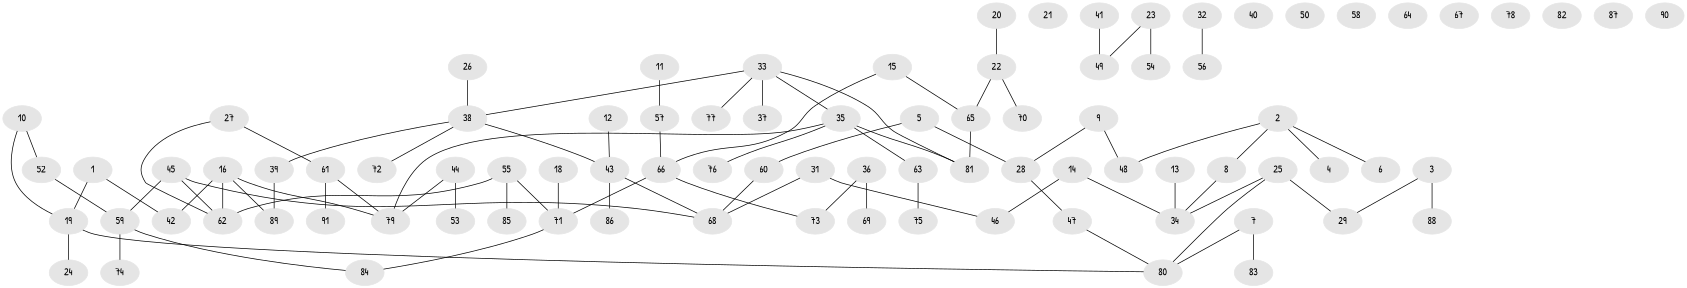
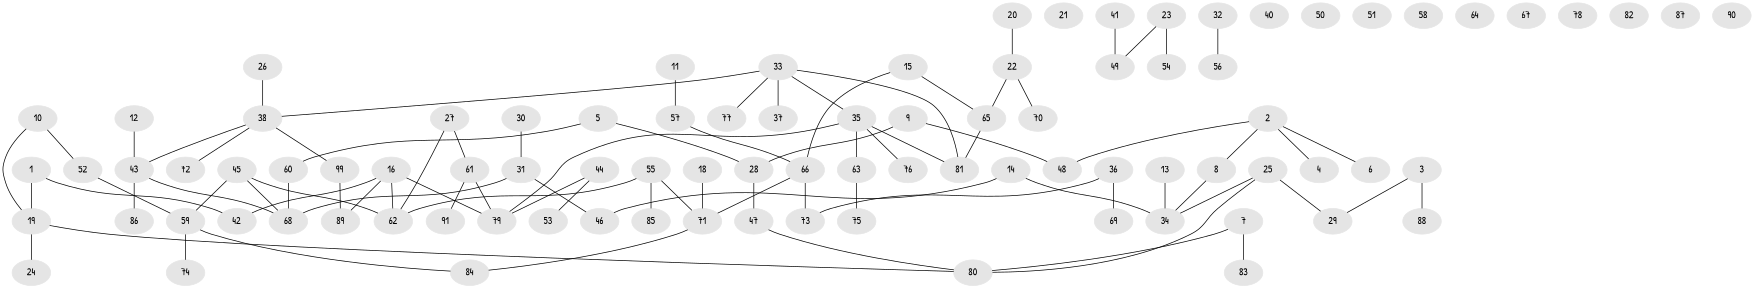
none -> (1372, 16)
none -> (521, 119)
(274, 170) -> (340, 170)
